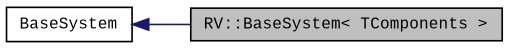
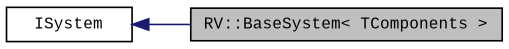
(69, 24) -> (69, 24)
